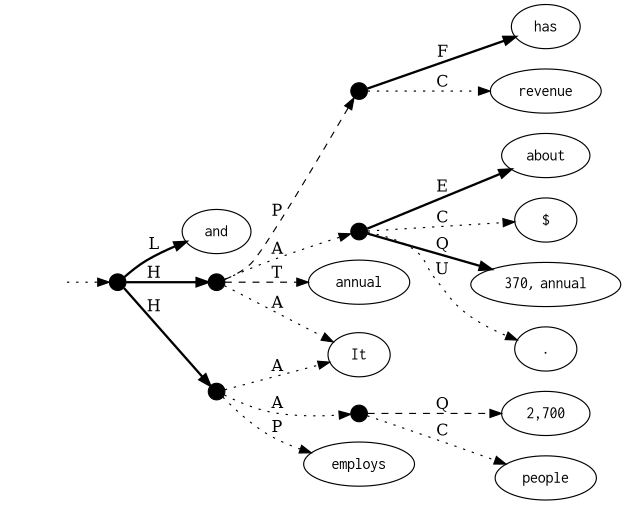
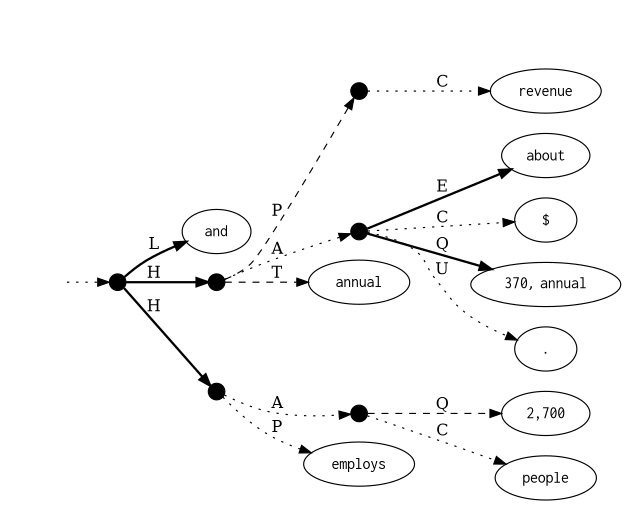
(546, 27) -> none
(359, 355) -> none
